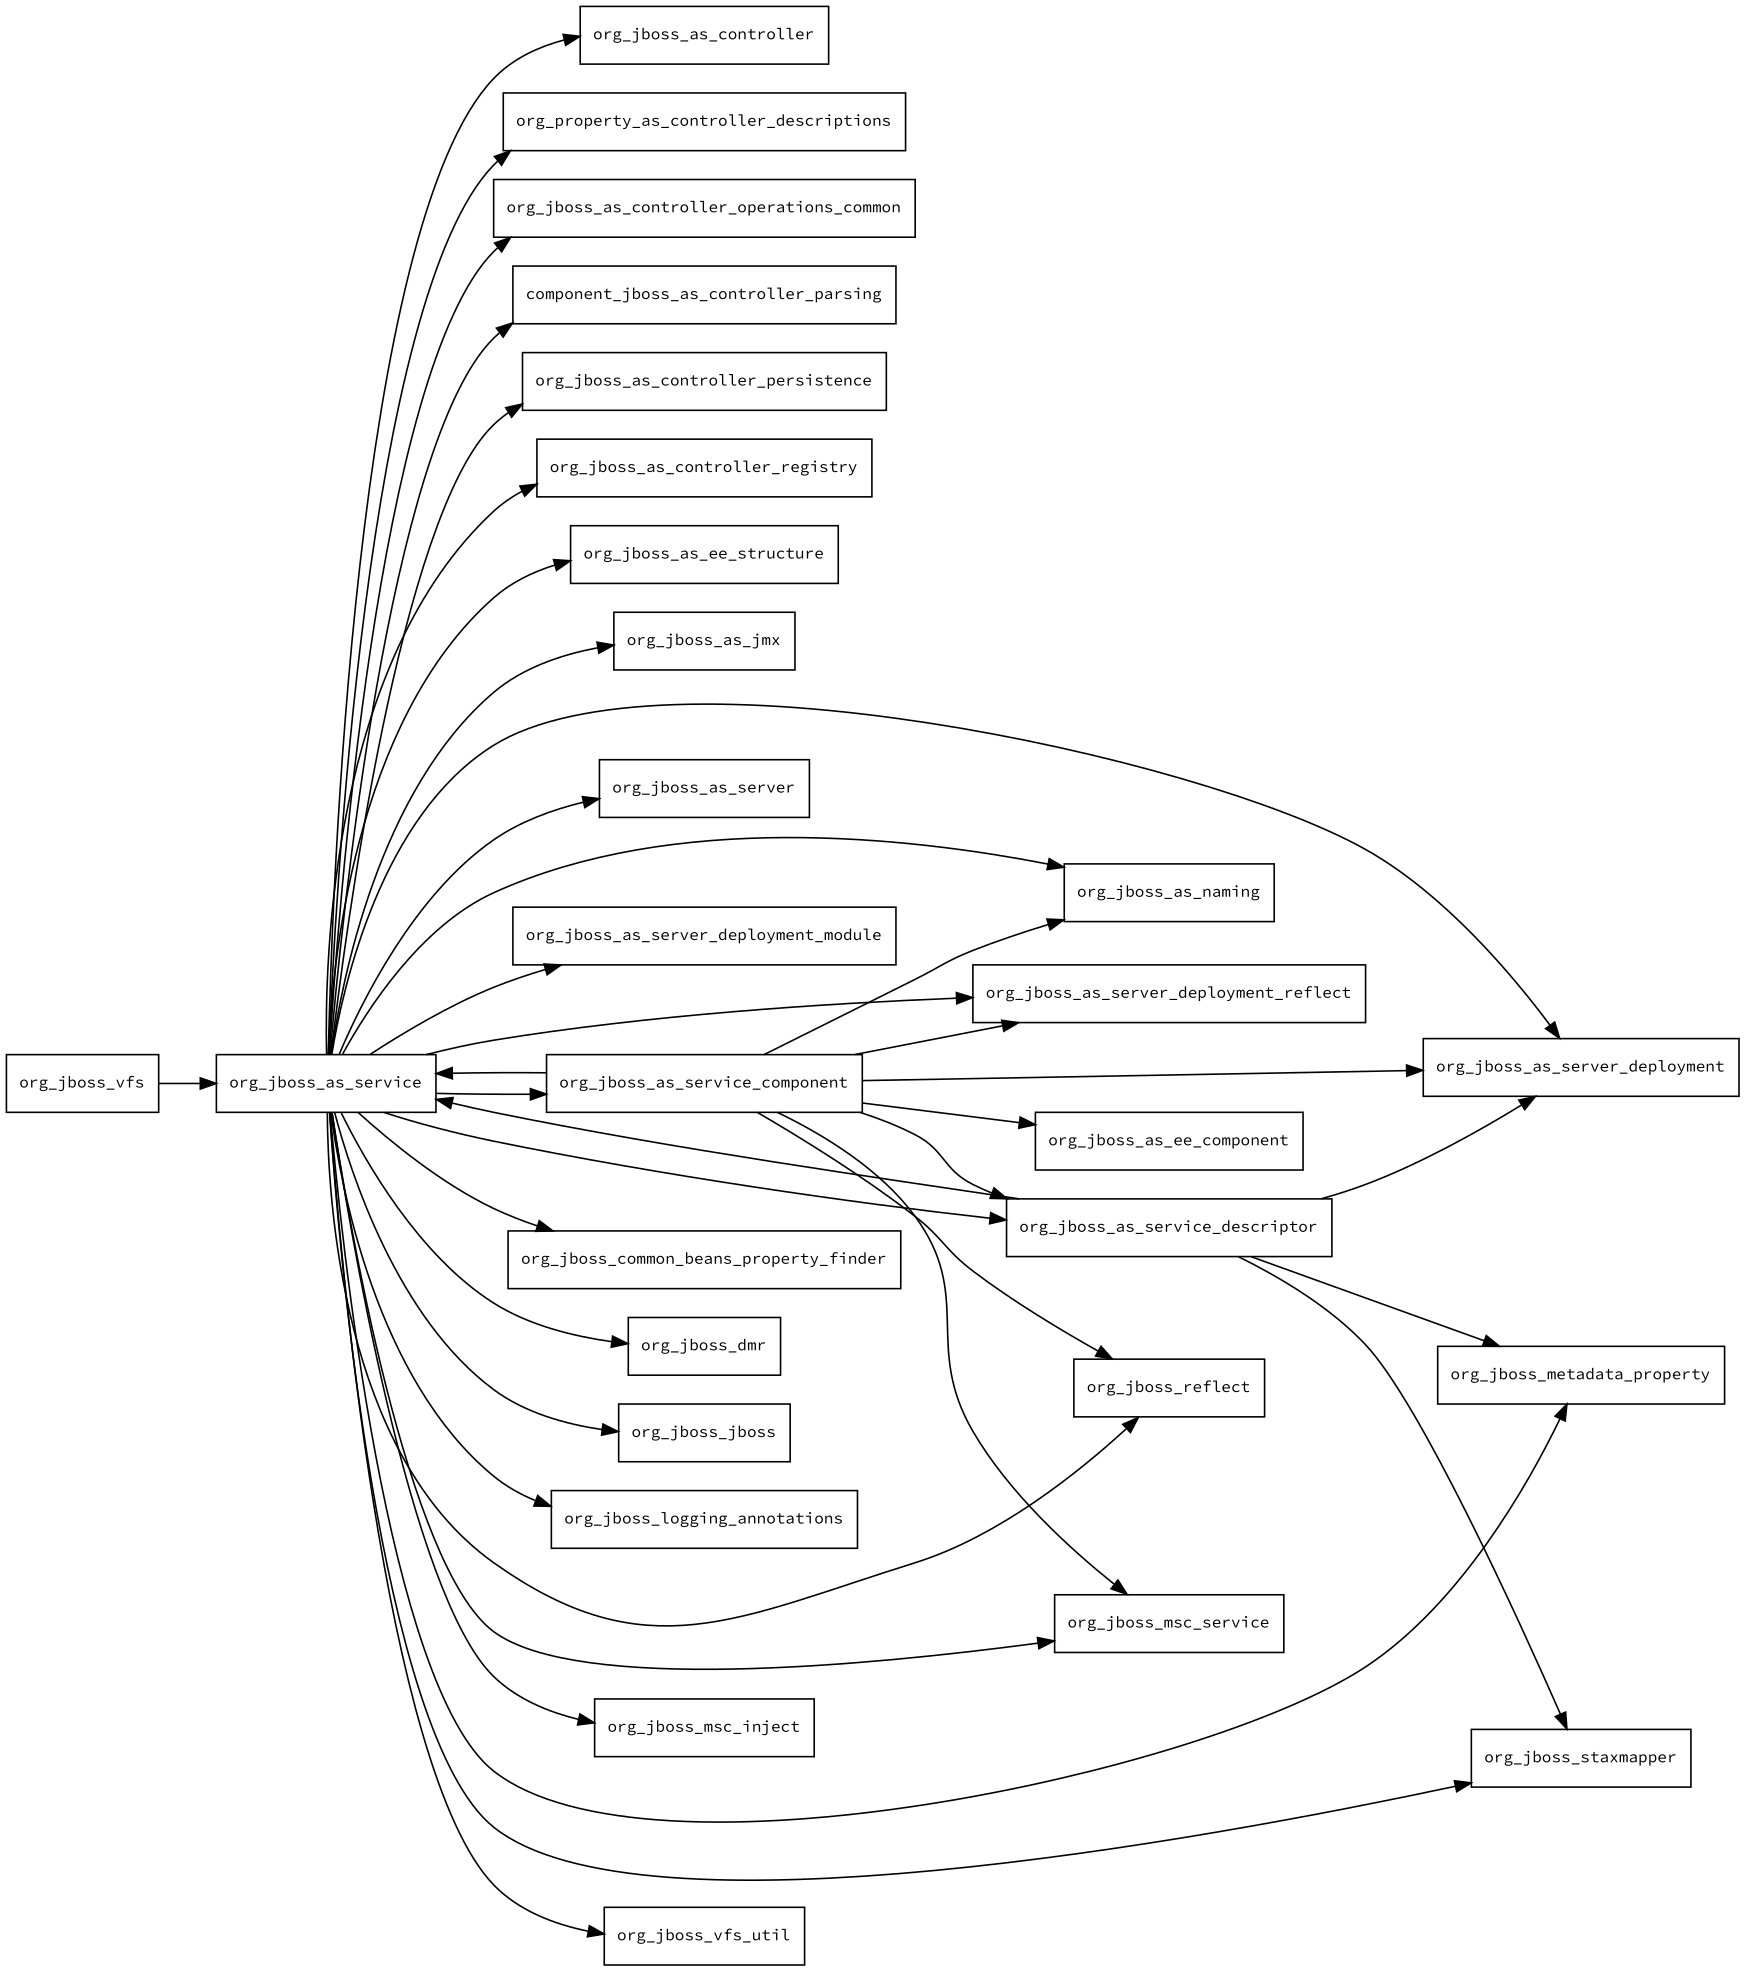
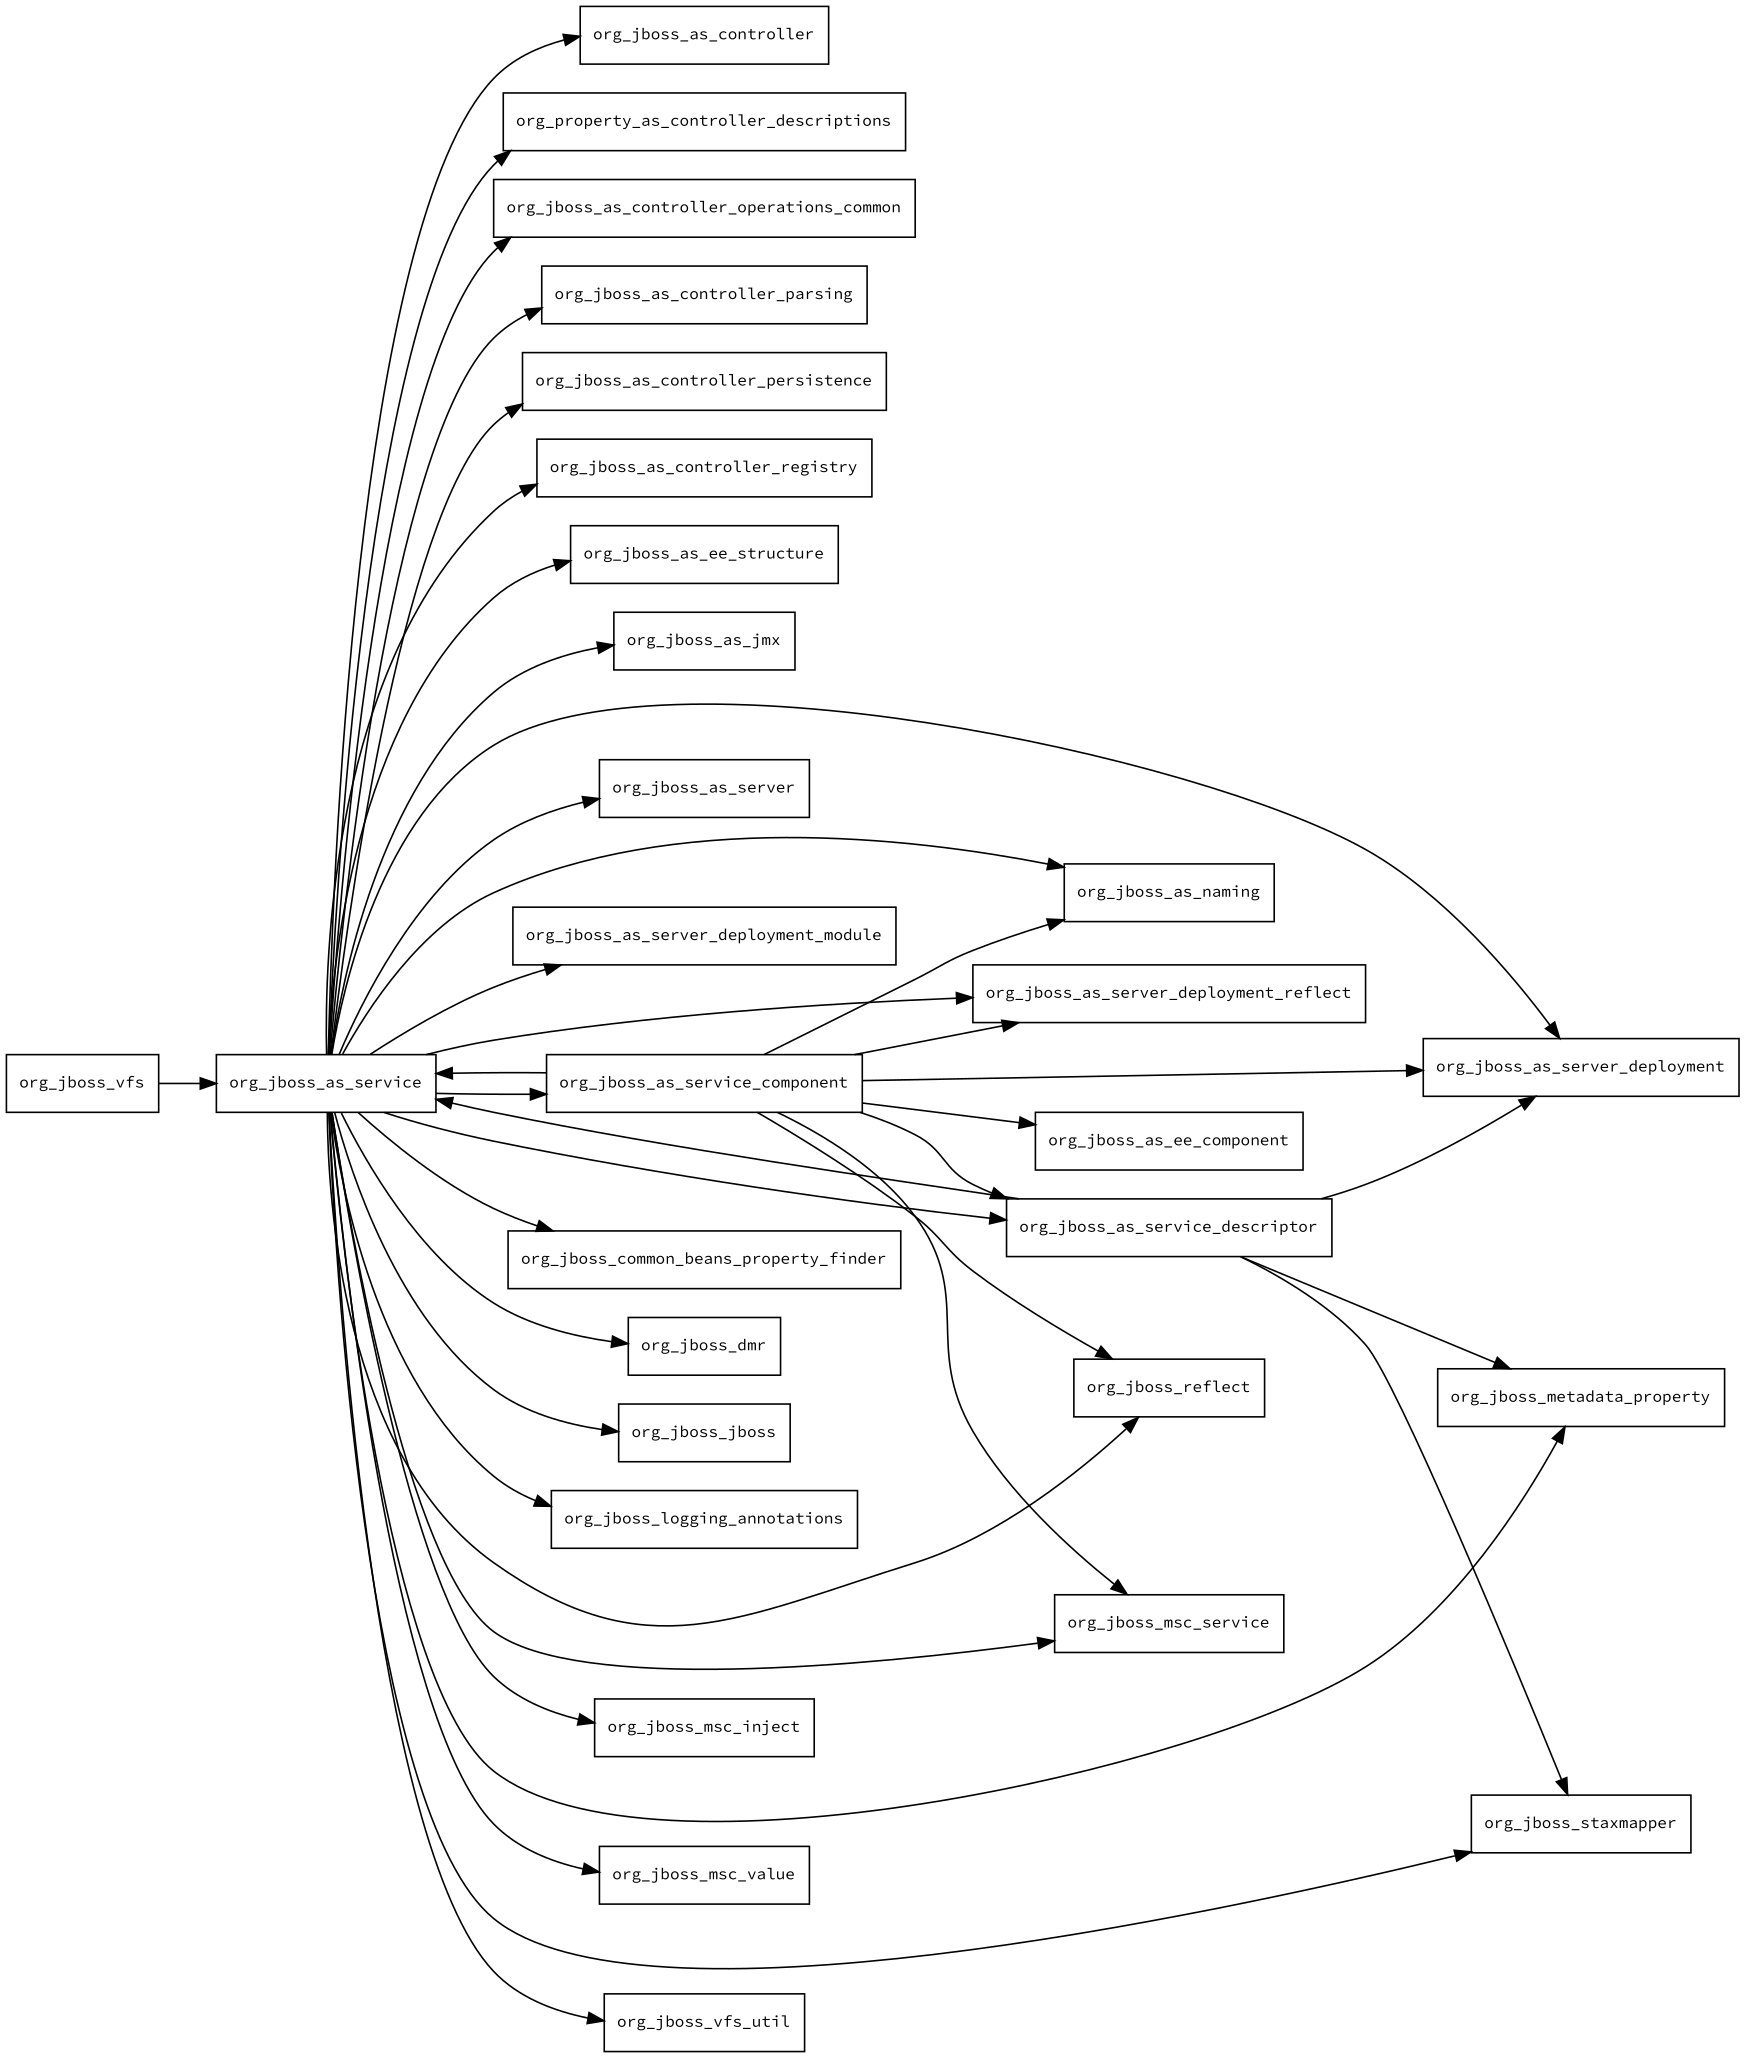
(704, 295) -> (704, 295)
none -> (704, 1875)
